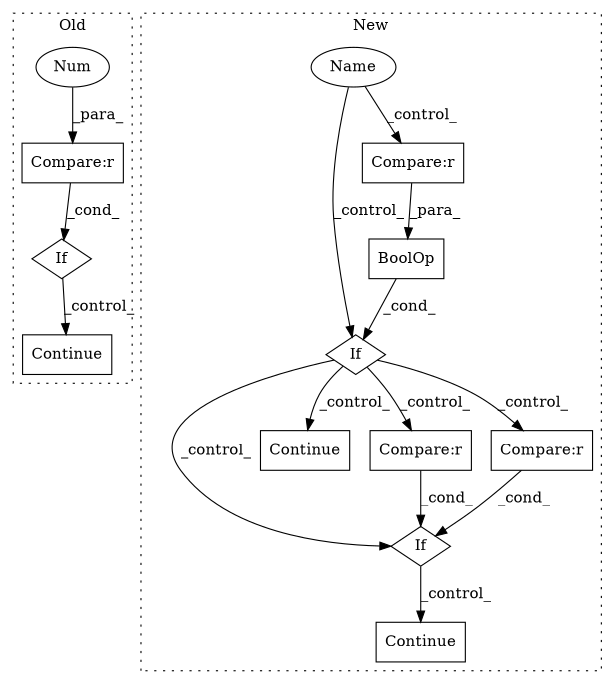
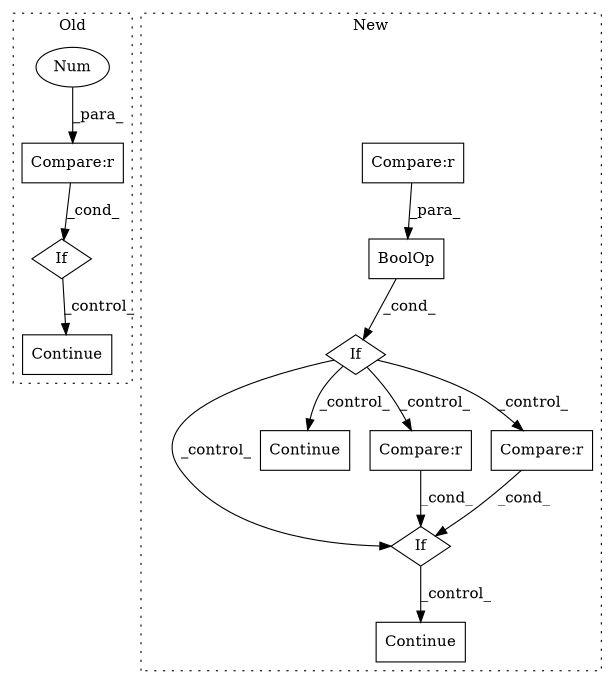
(354, 67) -> none
